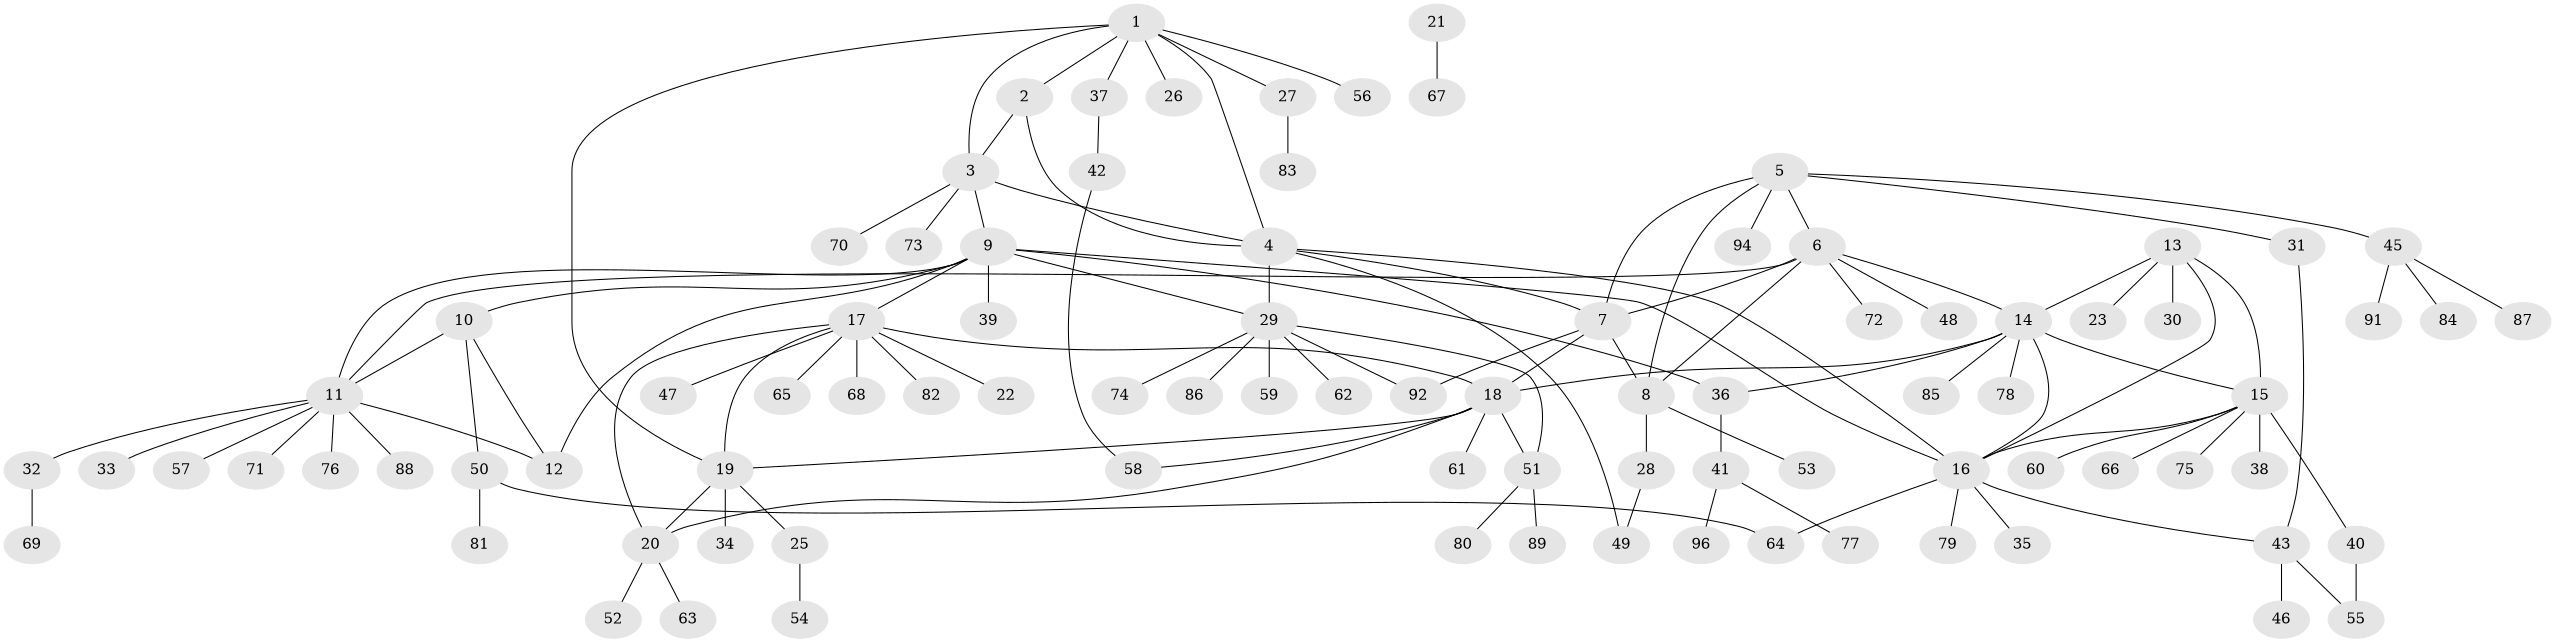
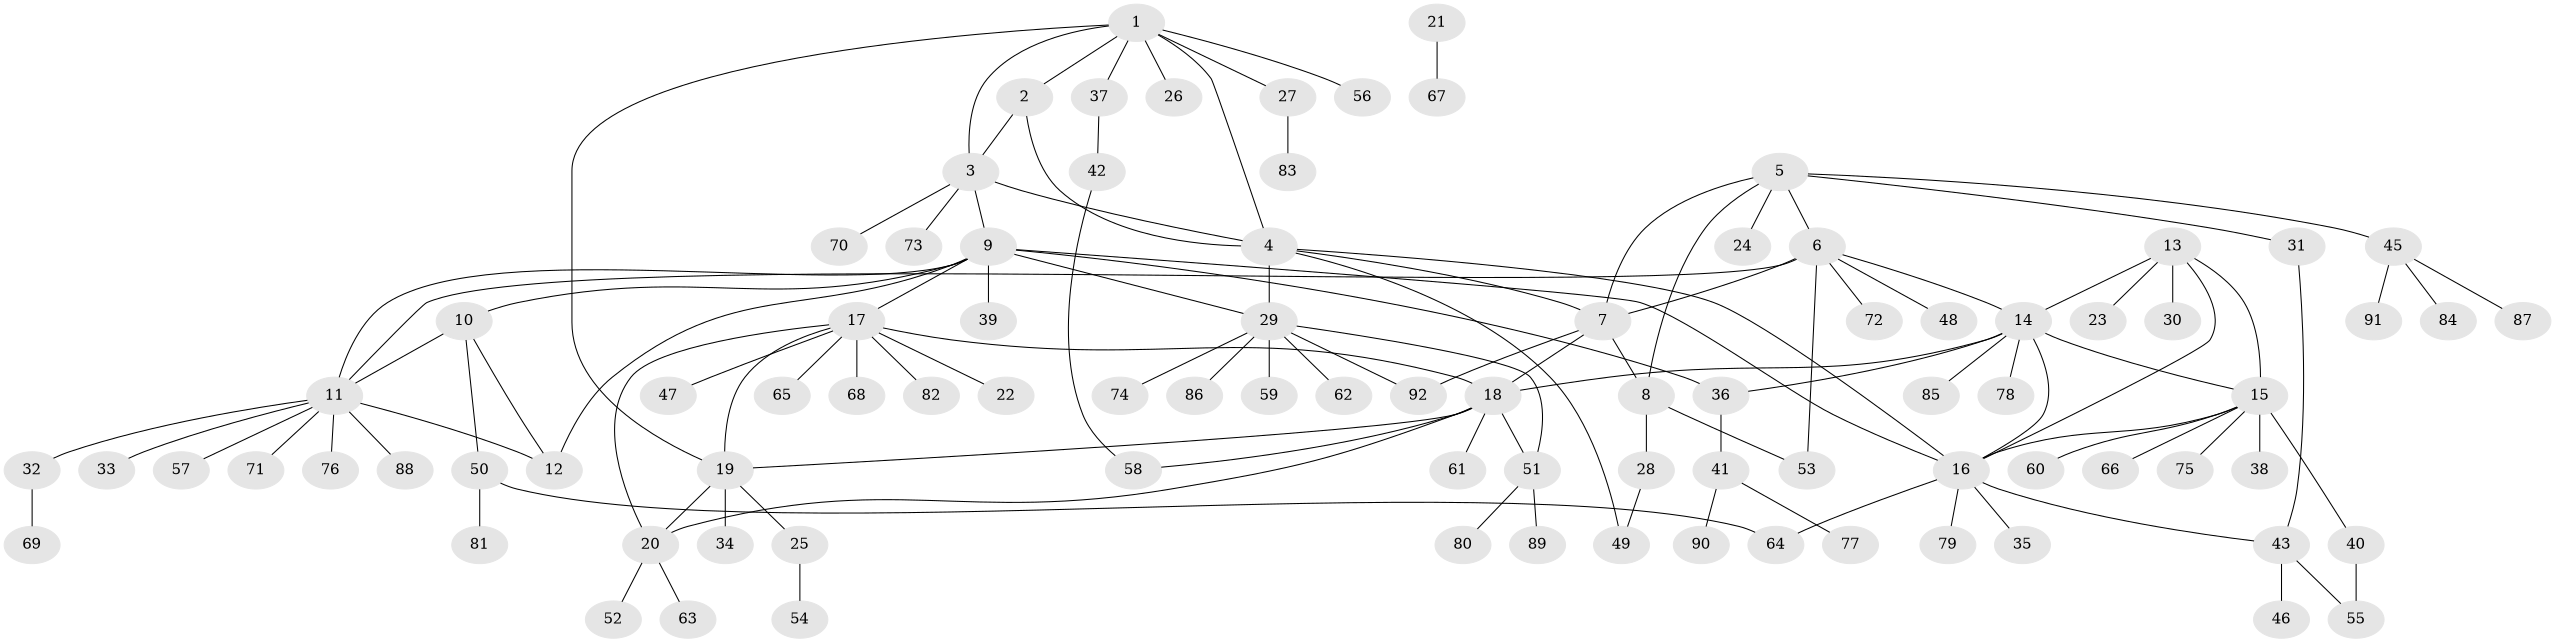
(1743, 247) -> (1743, 247)
(1732, 321) -> (1813, 349)
(1701, 545) -> (1701, 545)
